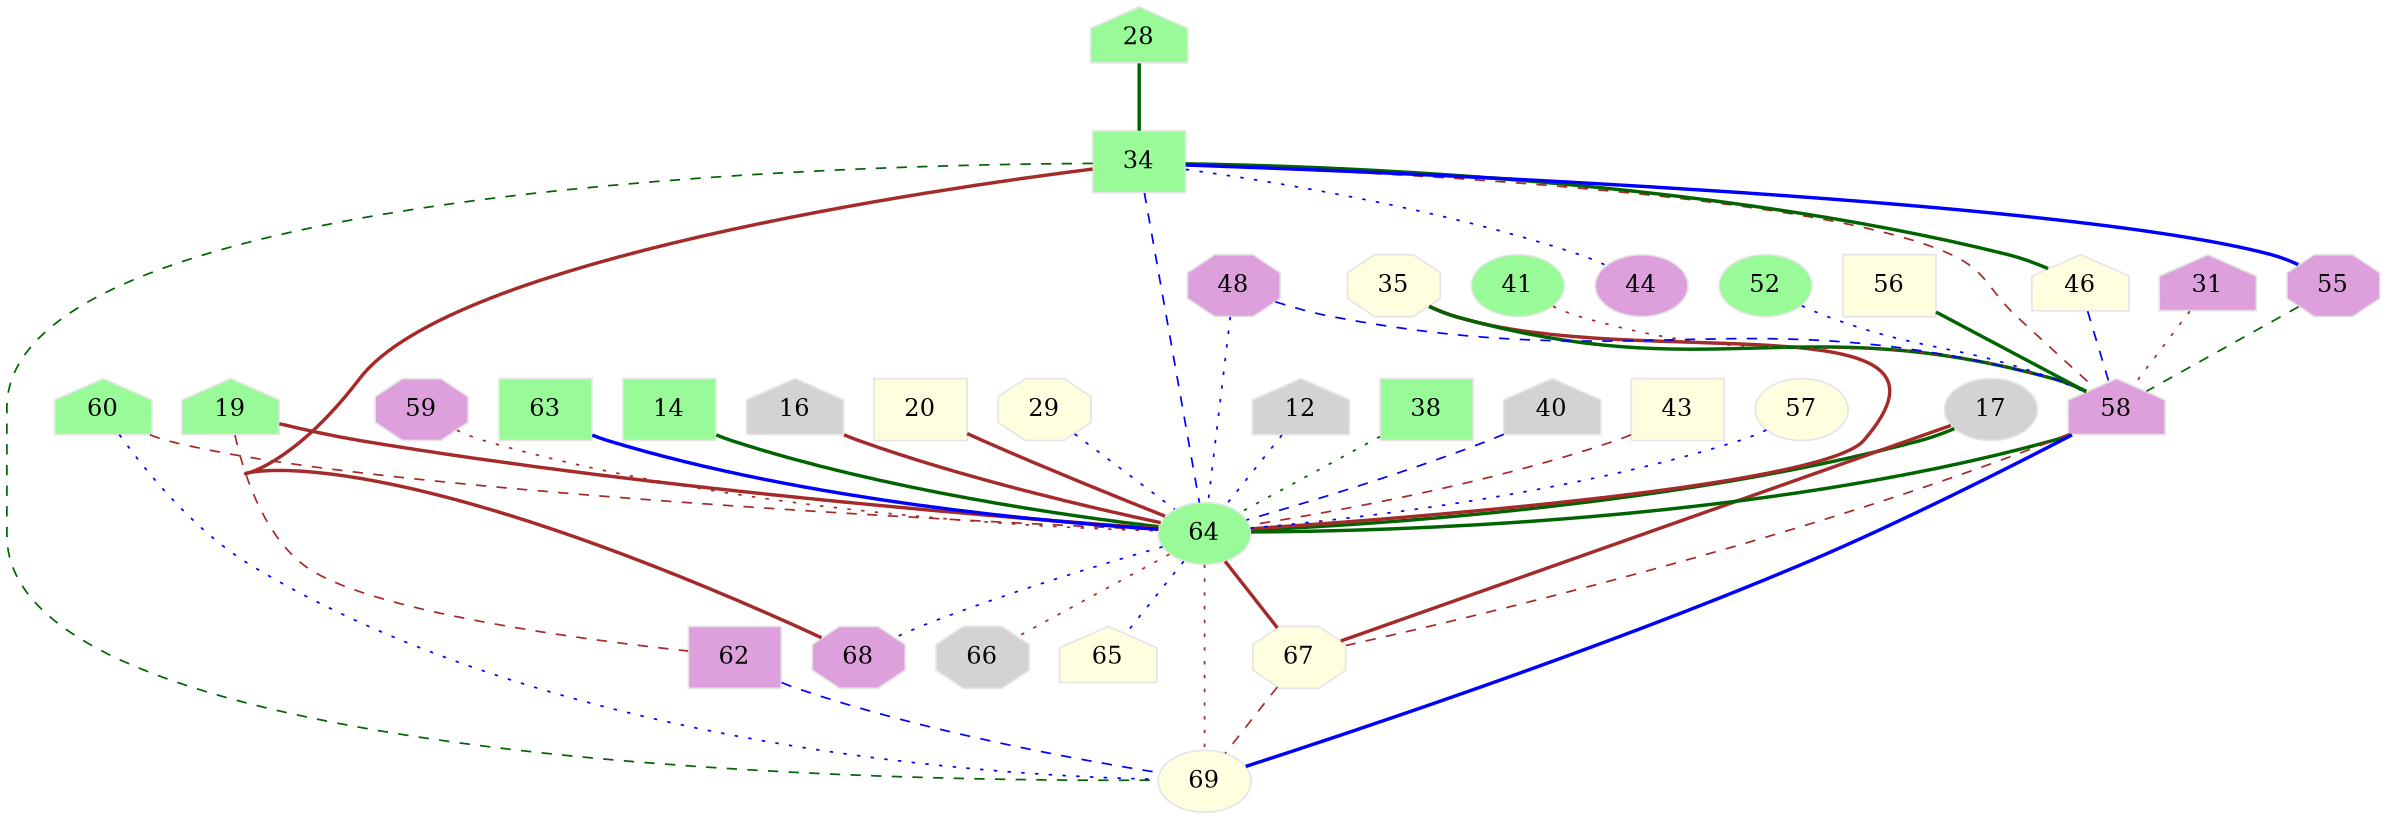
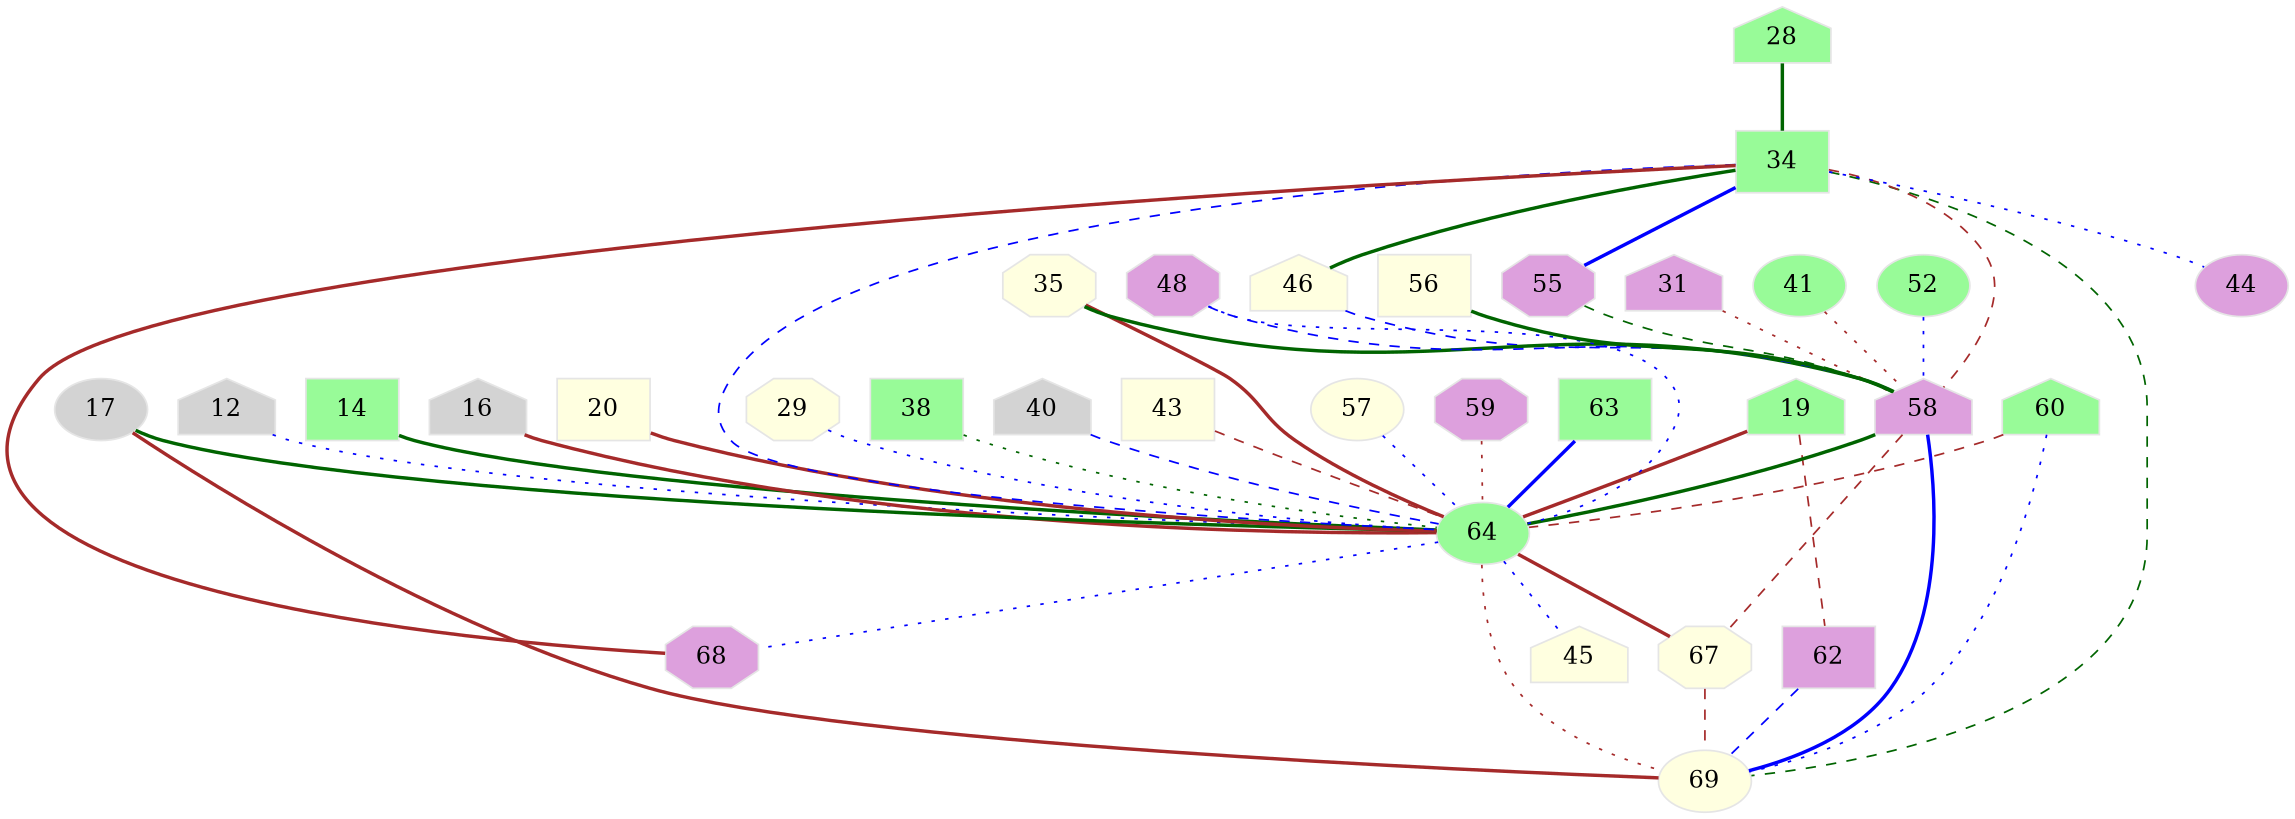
(1646, 533) -> (864, 725)
(983, 657) -> none
(1108, 657) -> (1579, 657)
